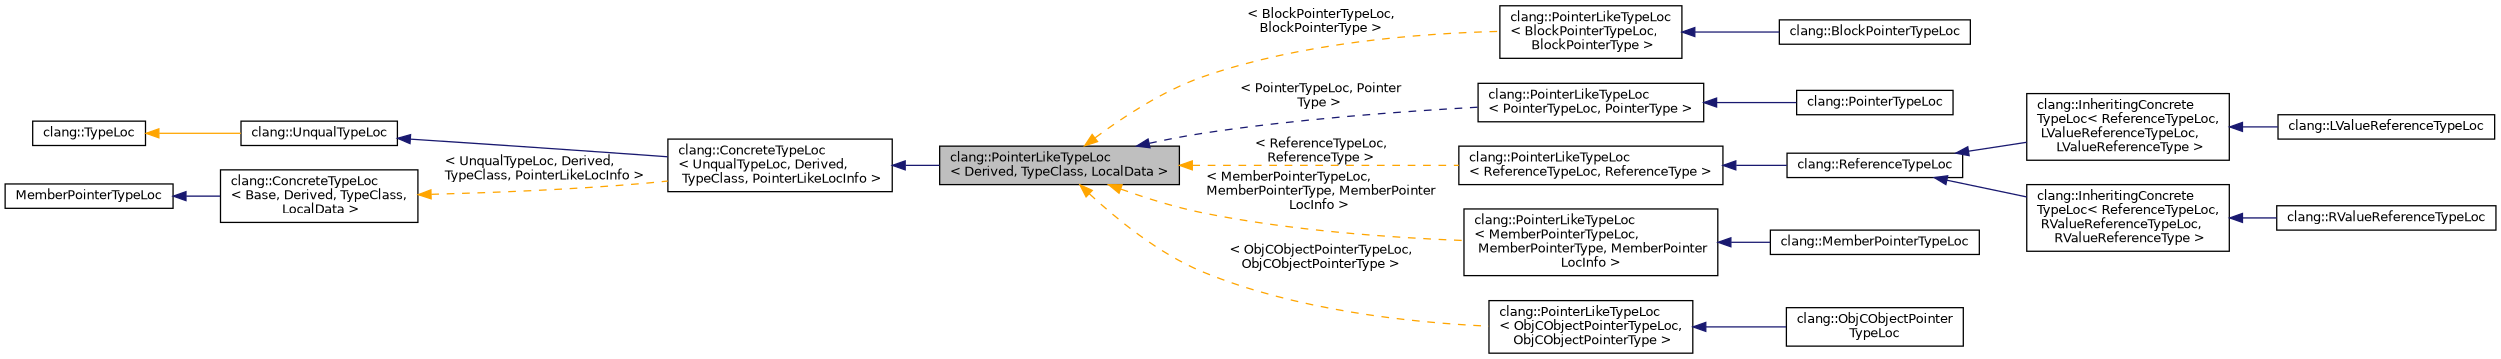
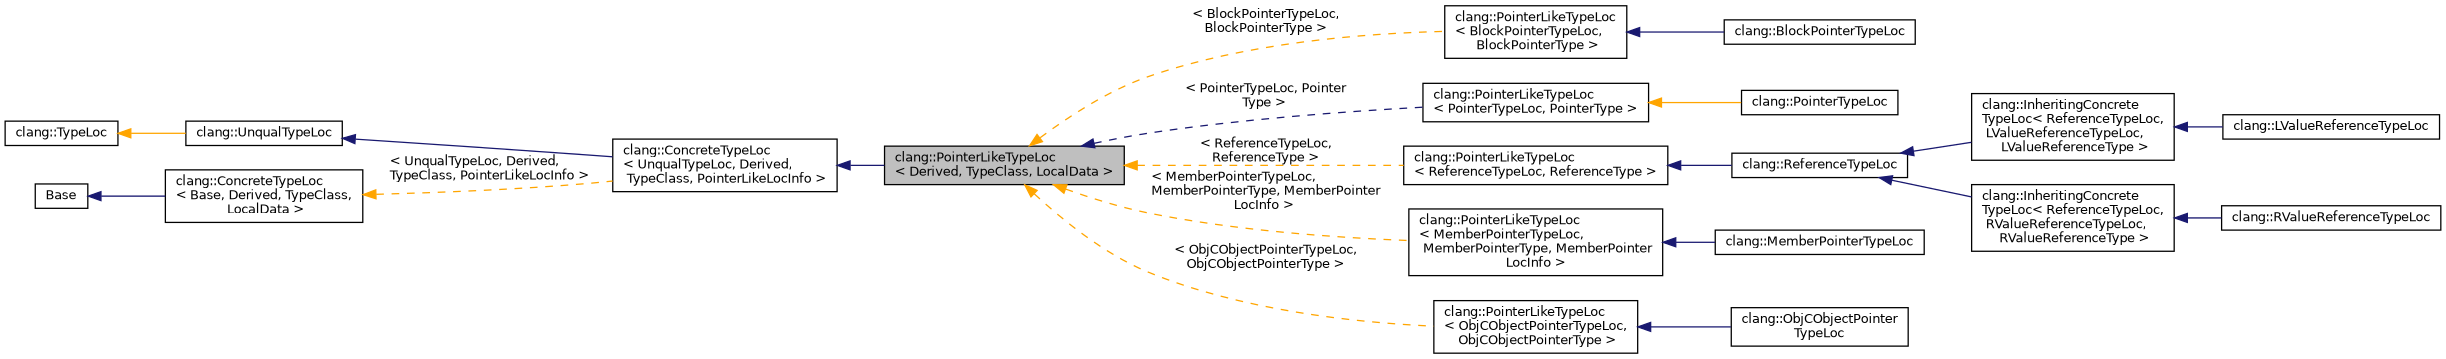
(1757, 103) -> (1701, 103)
(89, 196) -> (62, 196)
